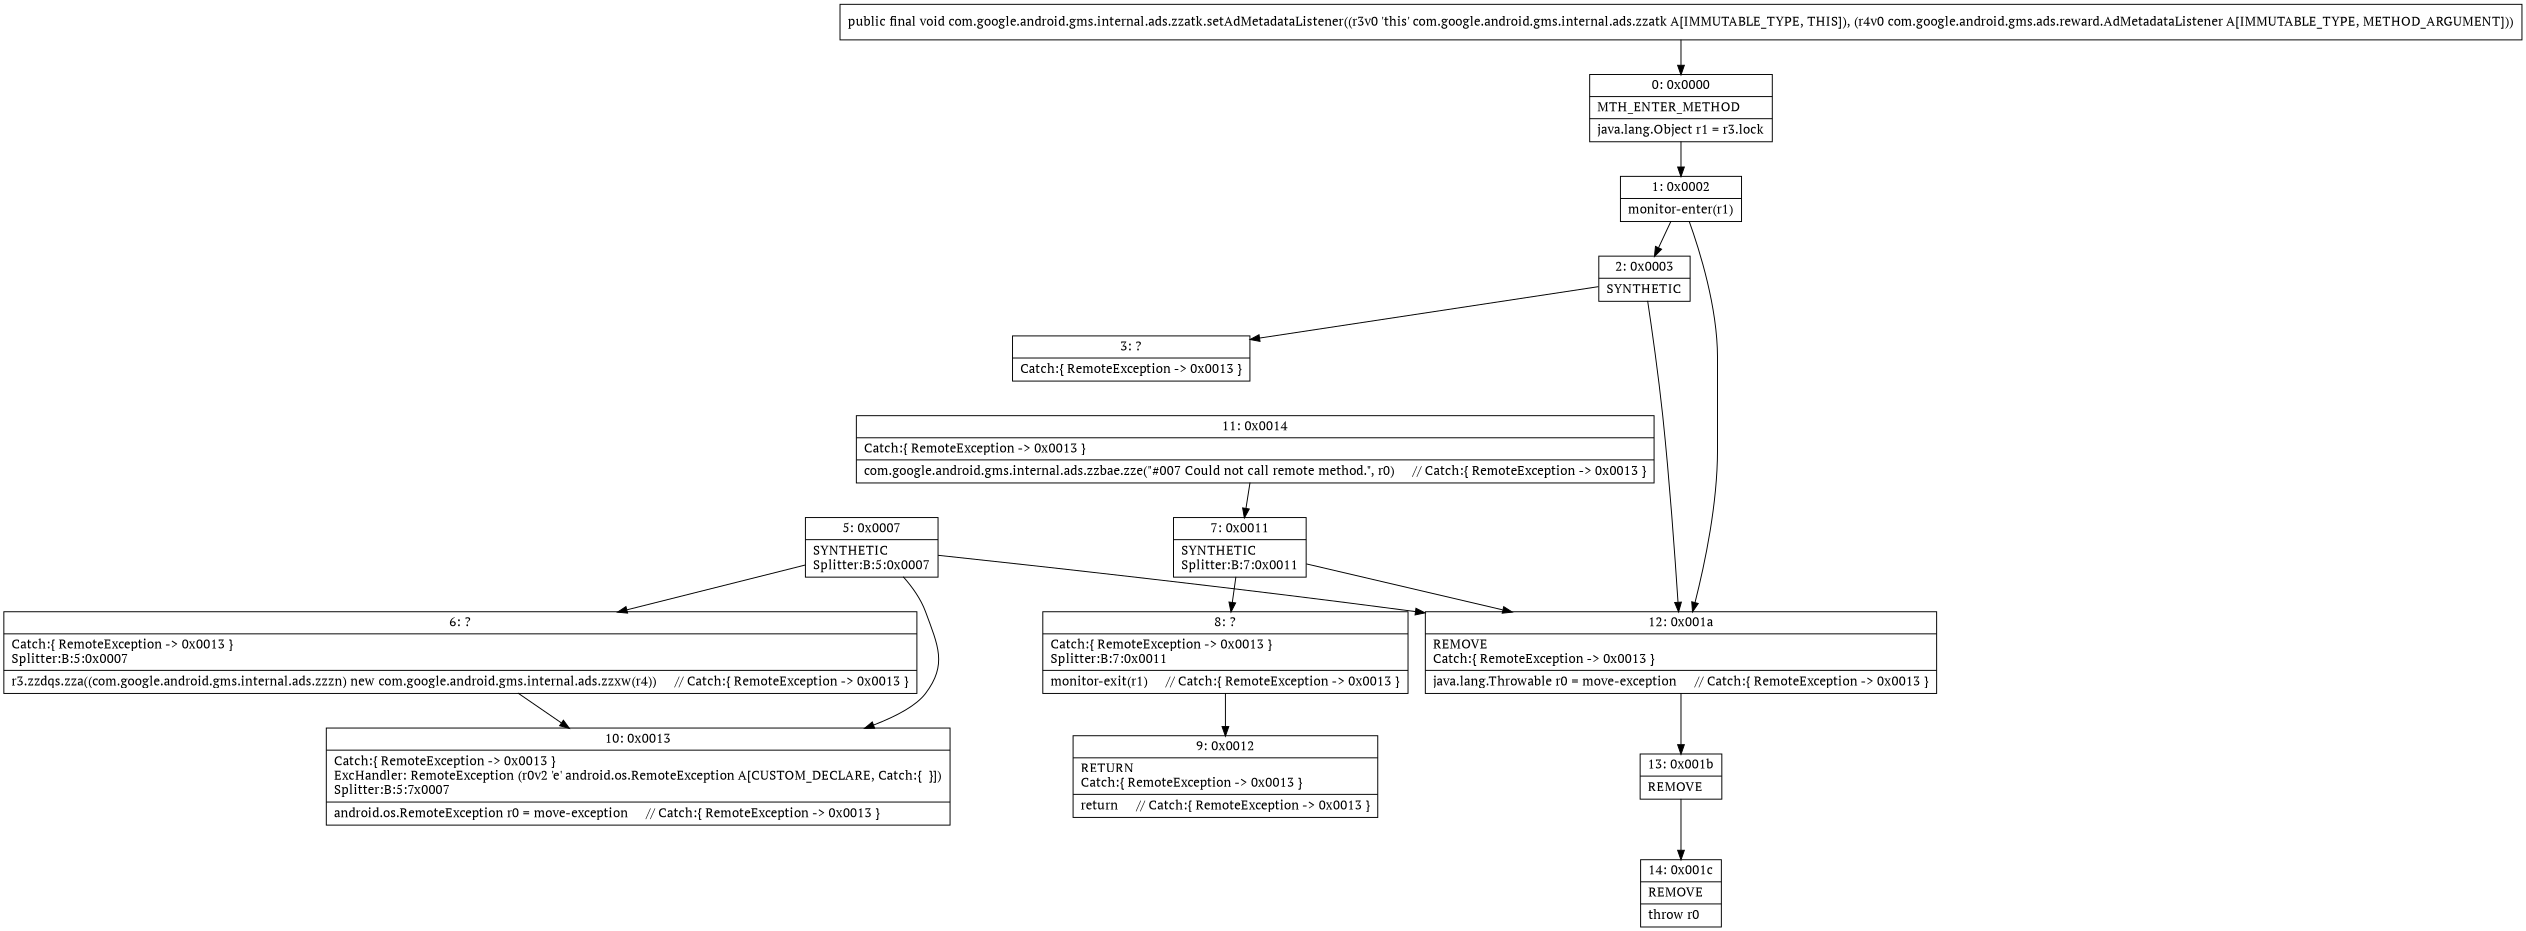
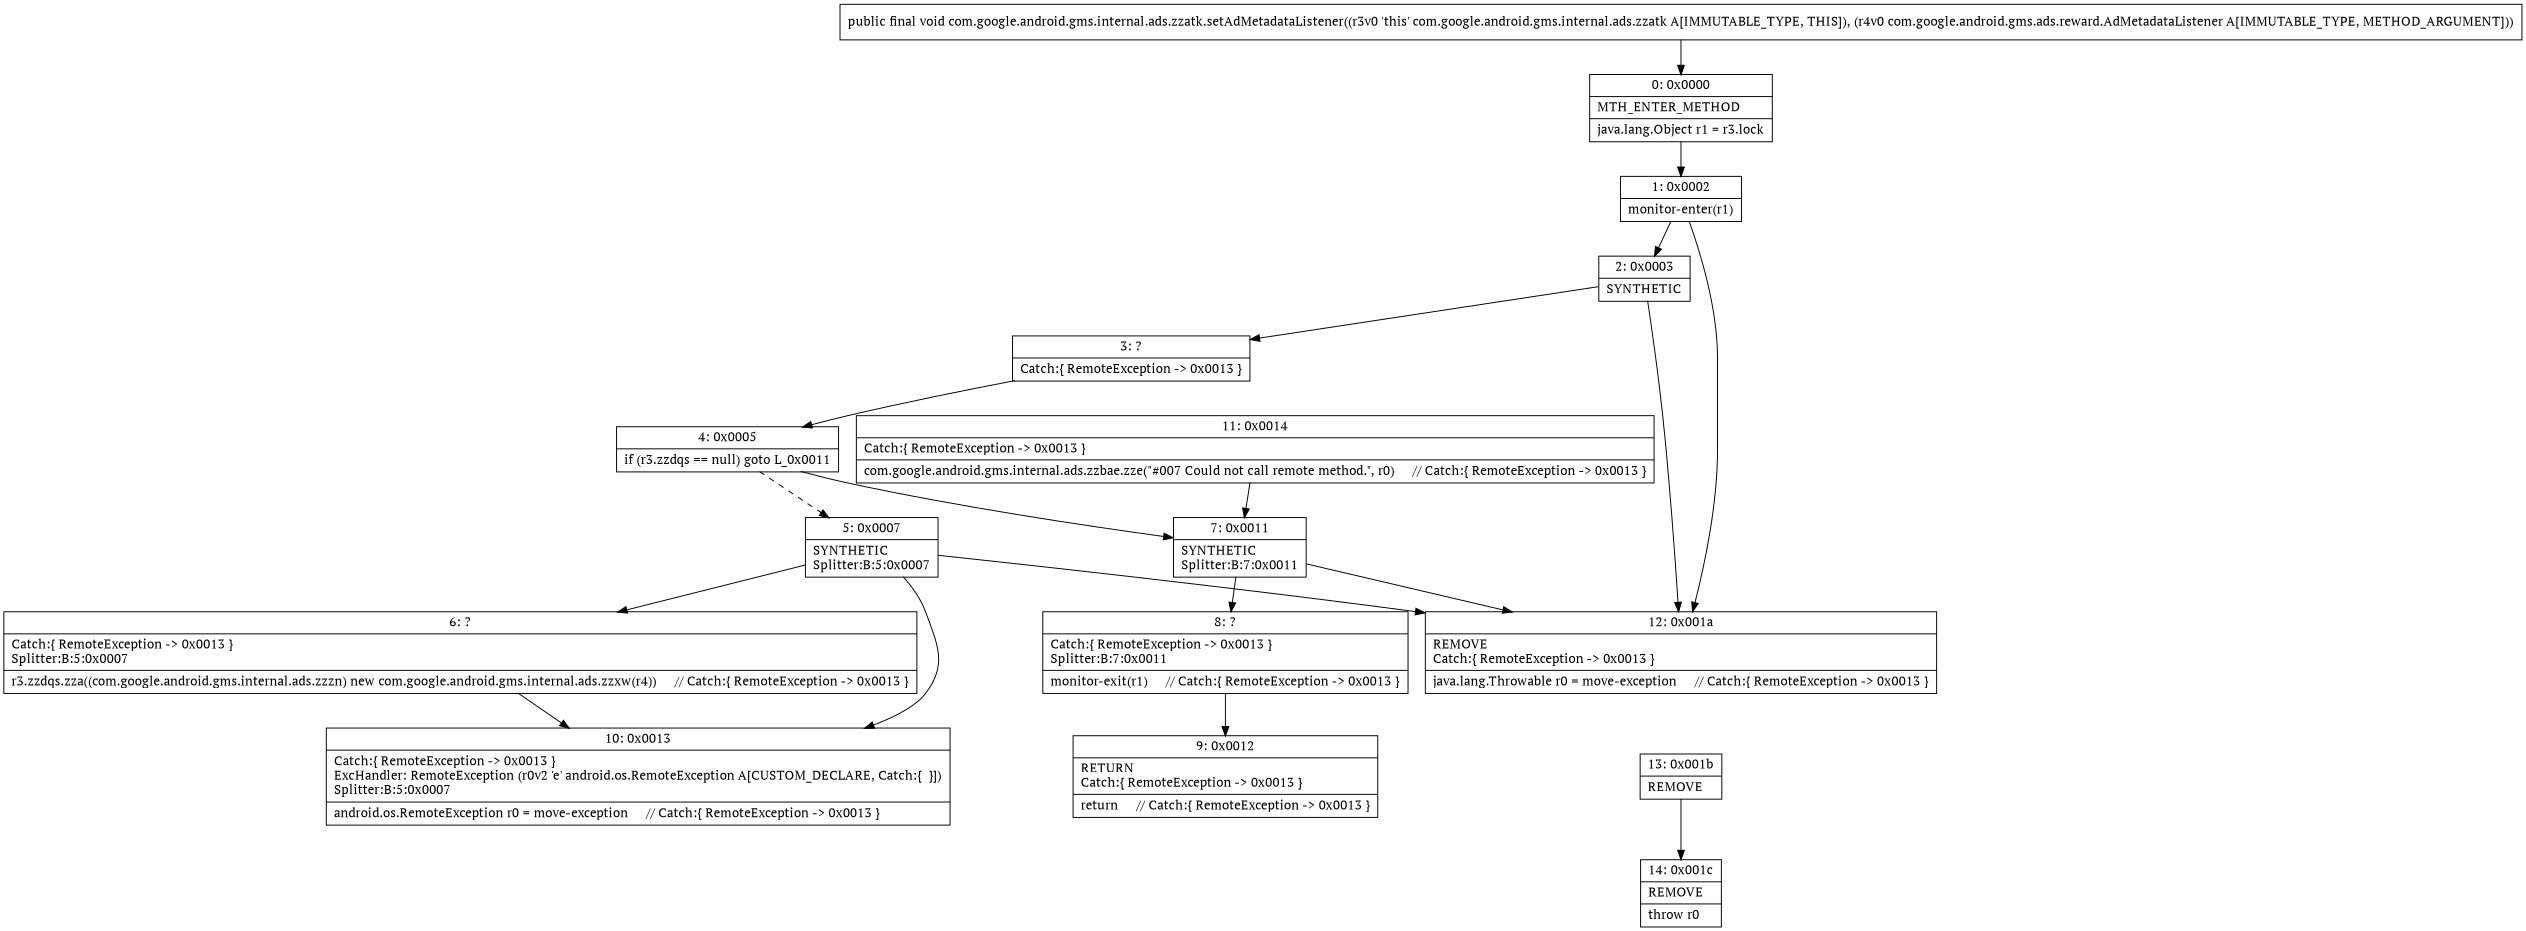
none -> (728, 449)
(1681, 719) -> none
(392, 790) -> (393, 790)
